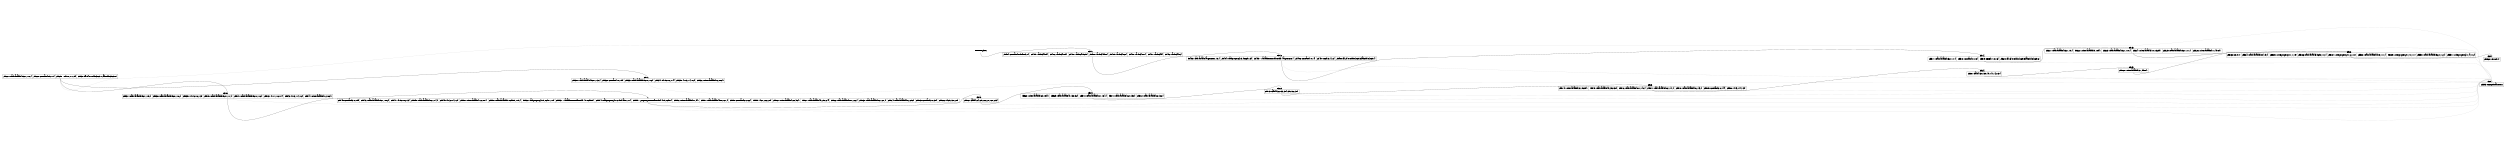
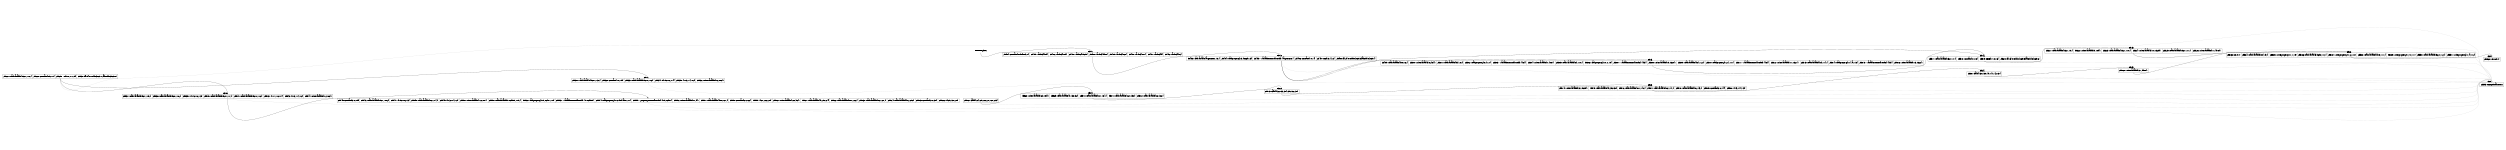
none -> (1652, 63)
(816, 107) -> none
